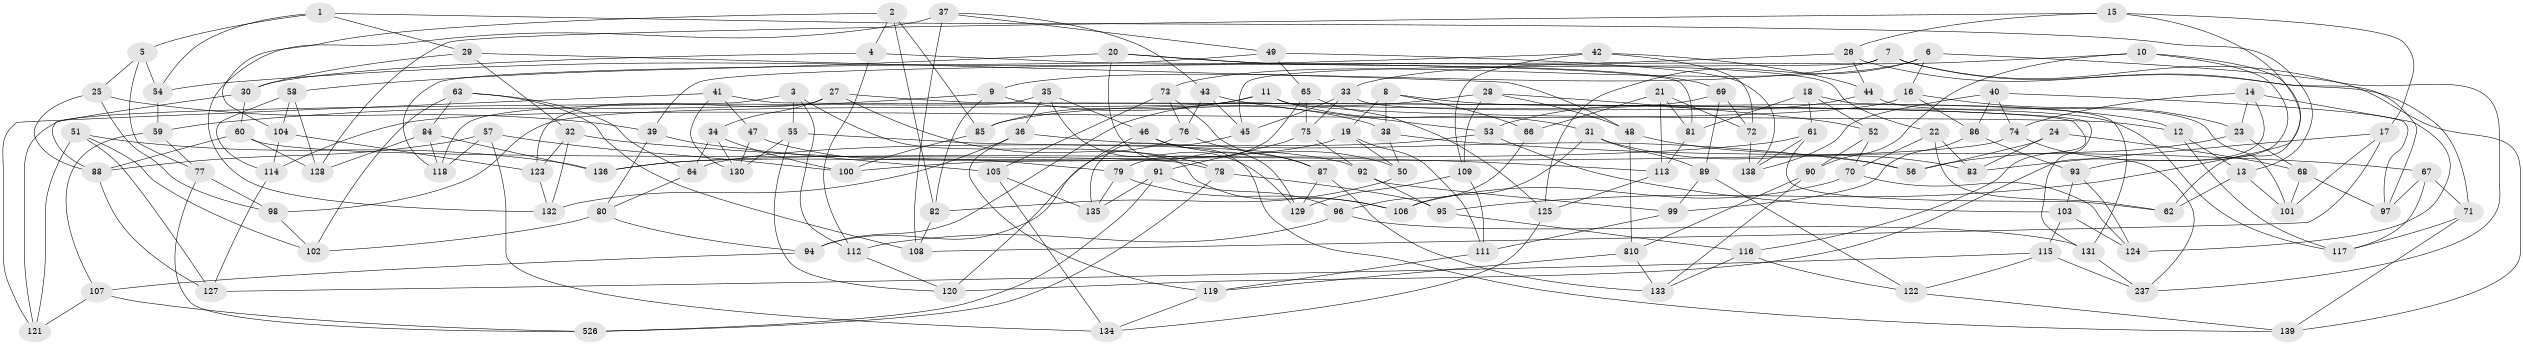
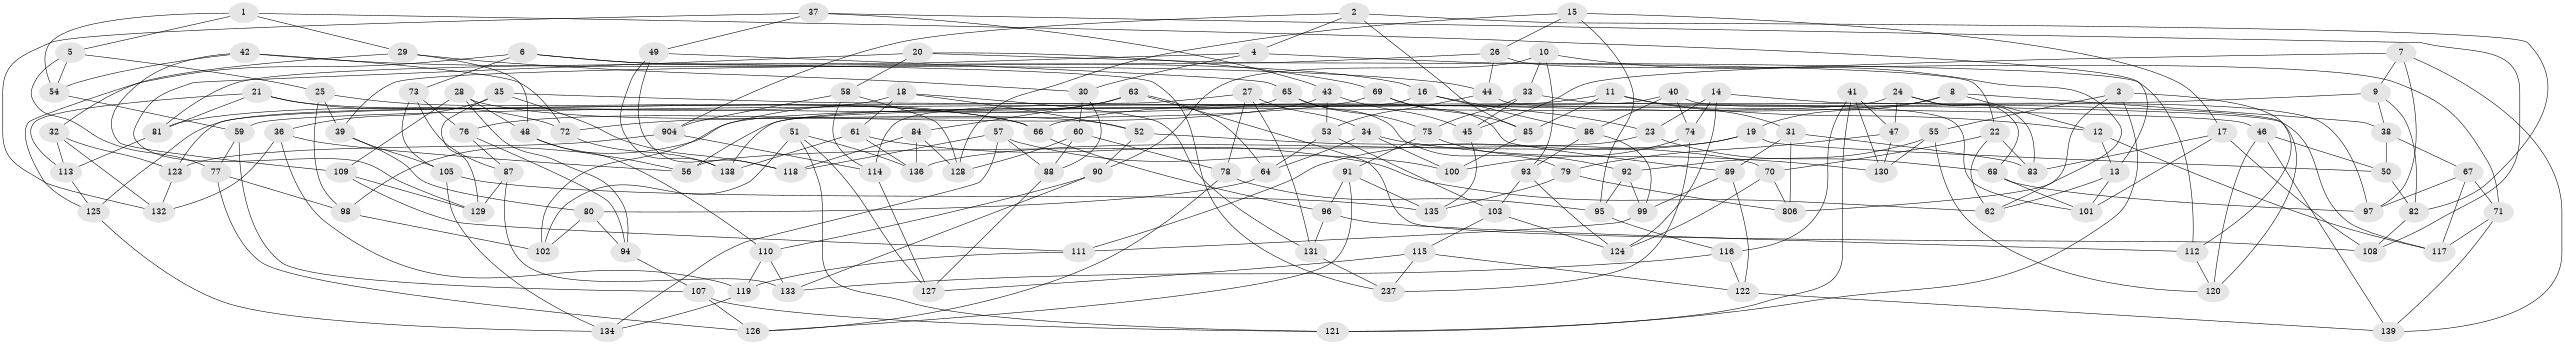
none -> (1896, 113)
(34, 132) -> (682, 105)
(281, 132) -> (669, 132)
(1401, 212) -> (1790, 212)
(1631, 252) -> (766, 252)
(590, 332) -> (753, 332)
